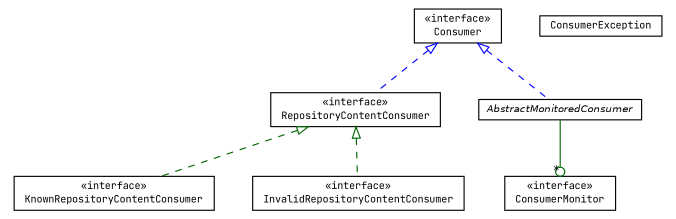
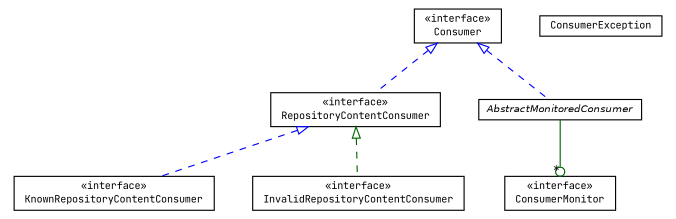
(229, 153) -> (229, 153)
